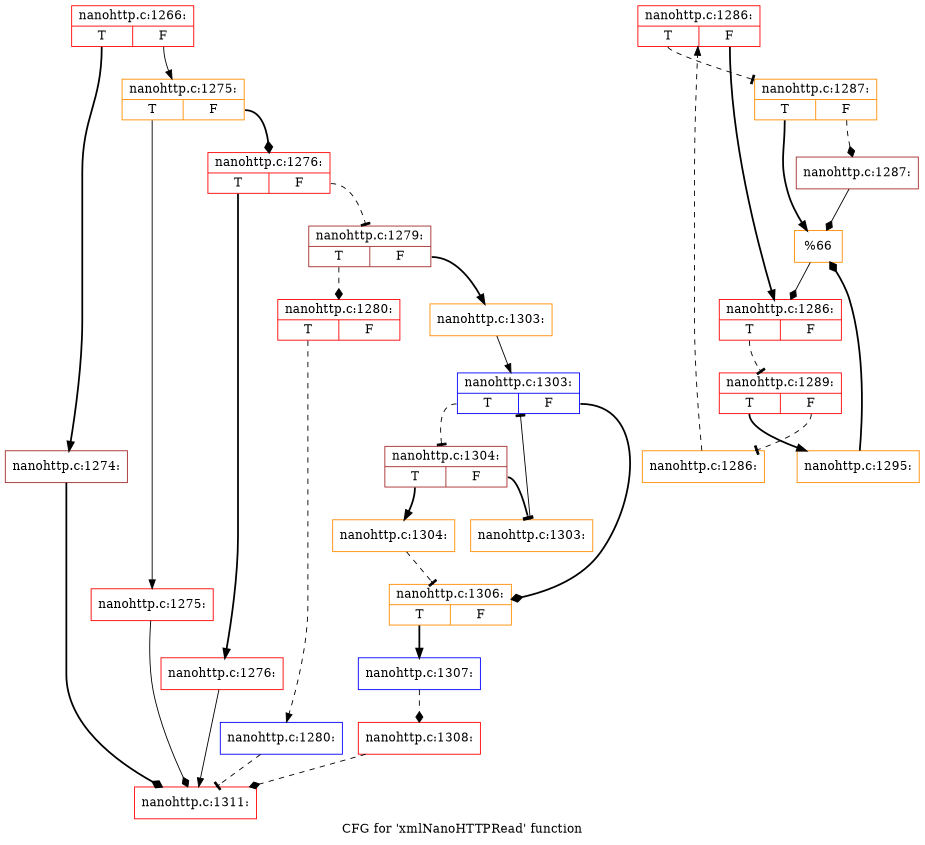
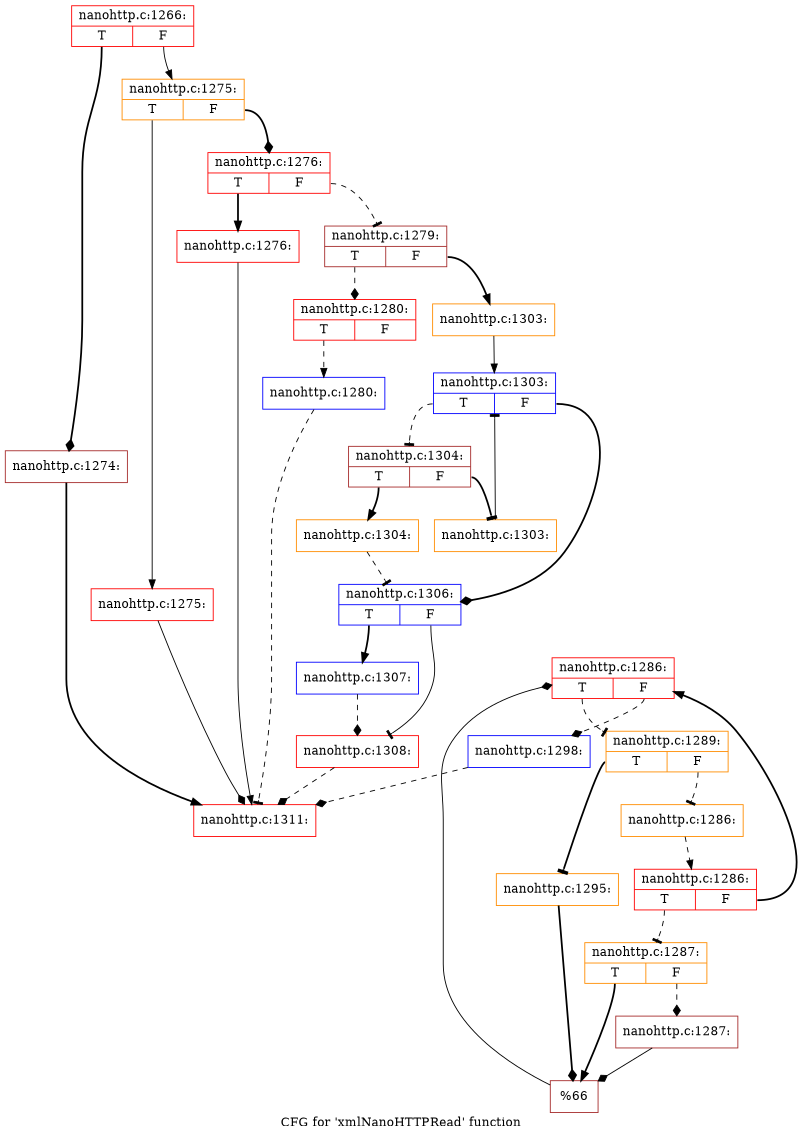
(82, 244) -> (82, 243)
(818, 246) -> (574, 1097)
(780, 393) -> (667, 752)
(770, 435) -> (582, 815)
(450, 605) -> (400, 605)
(66, 651) -> (66, 674)
none -> (432, 687)
none -> (529, 752)
